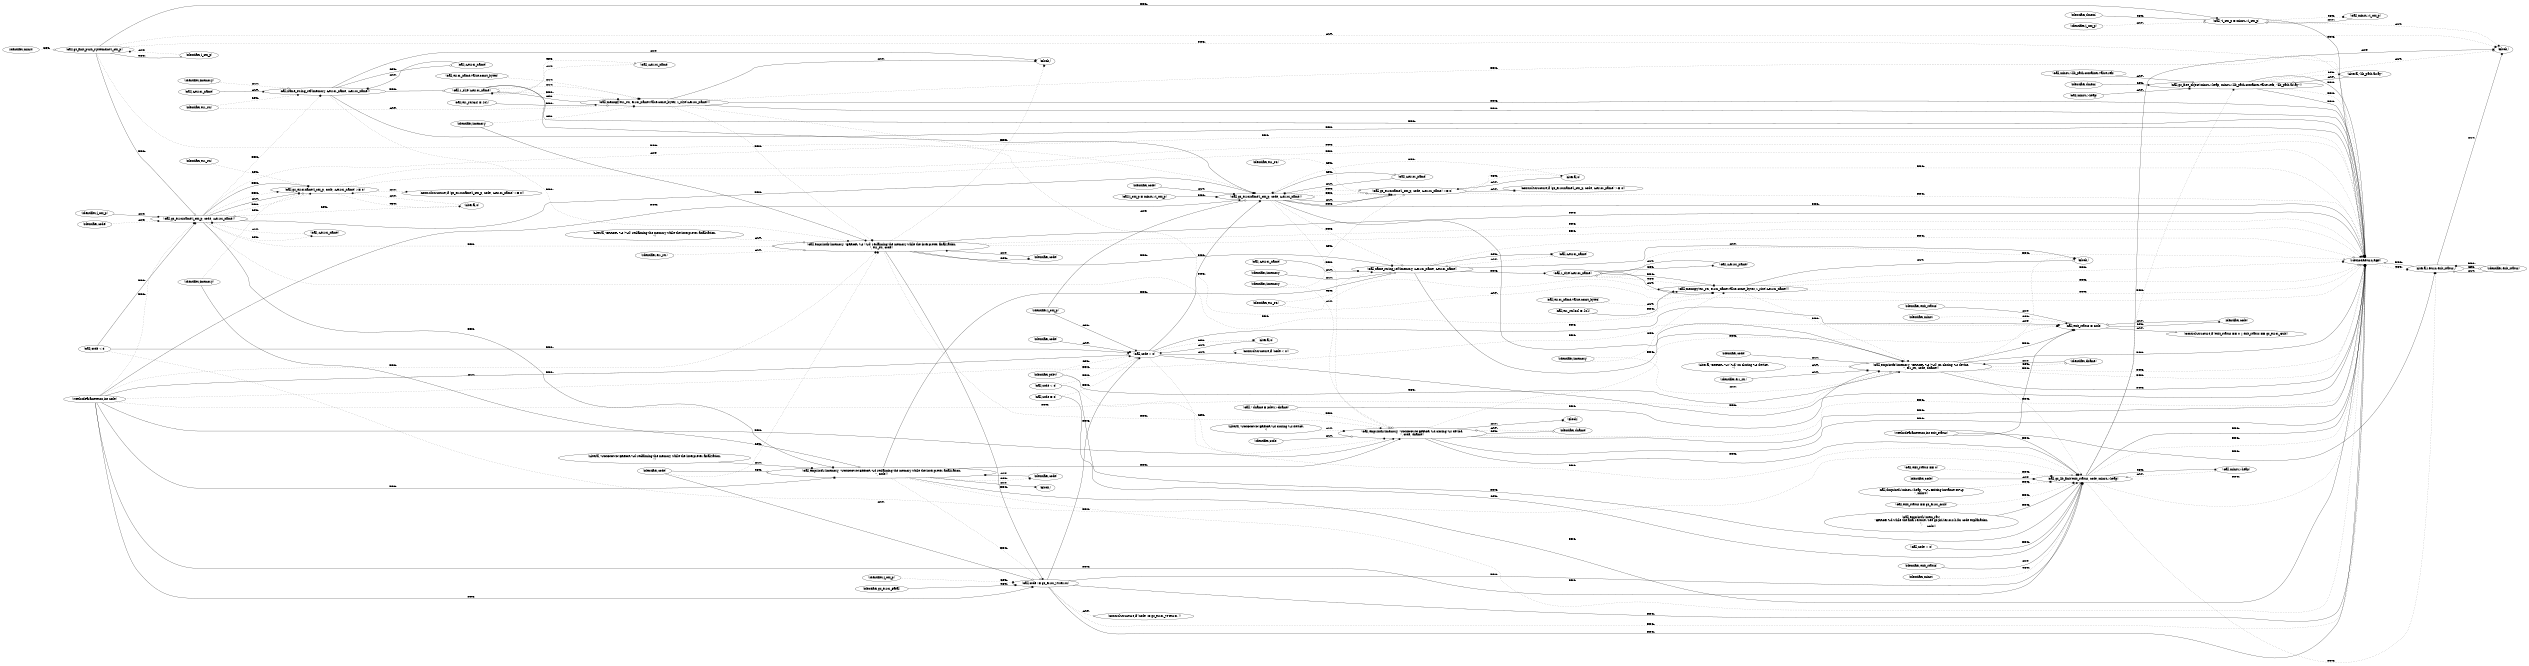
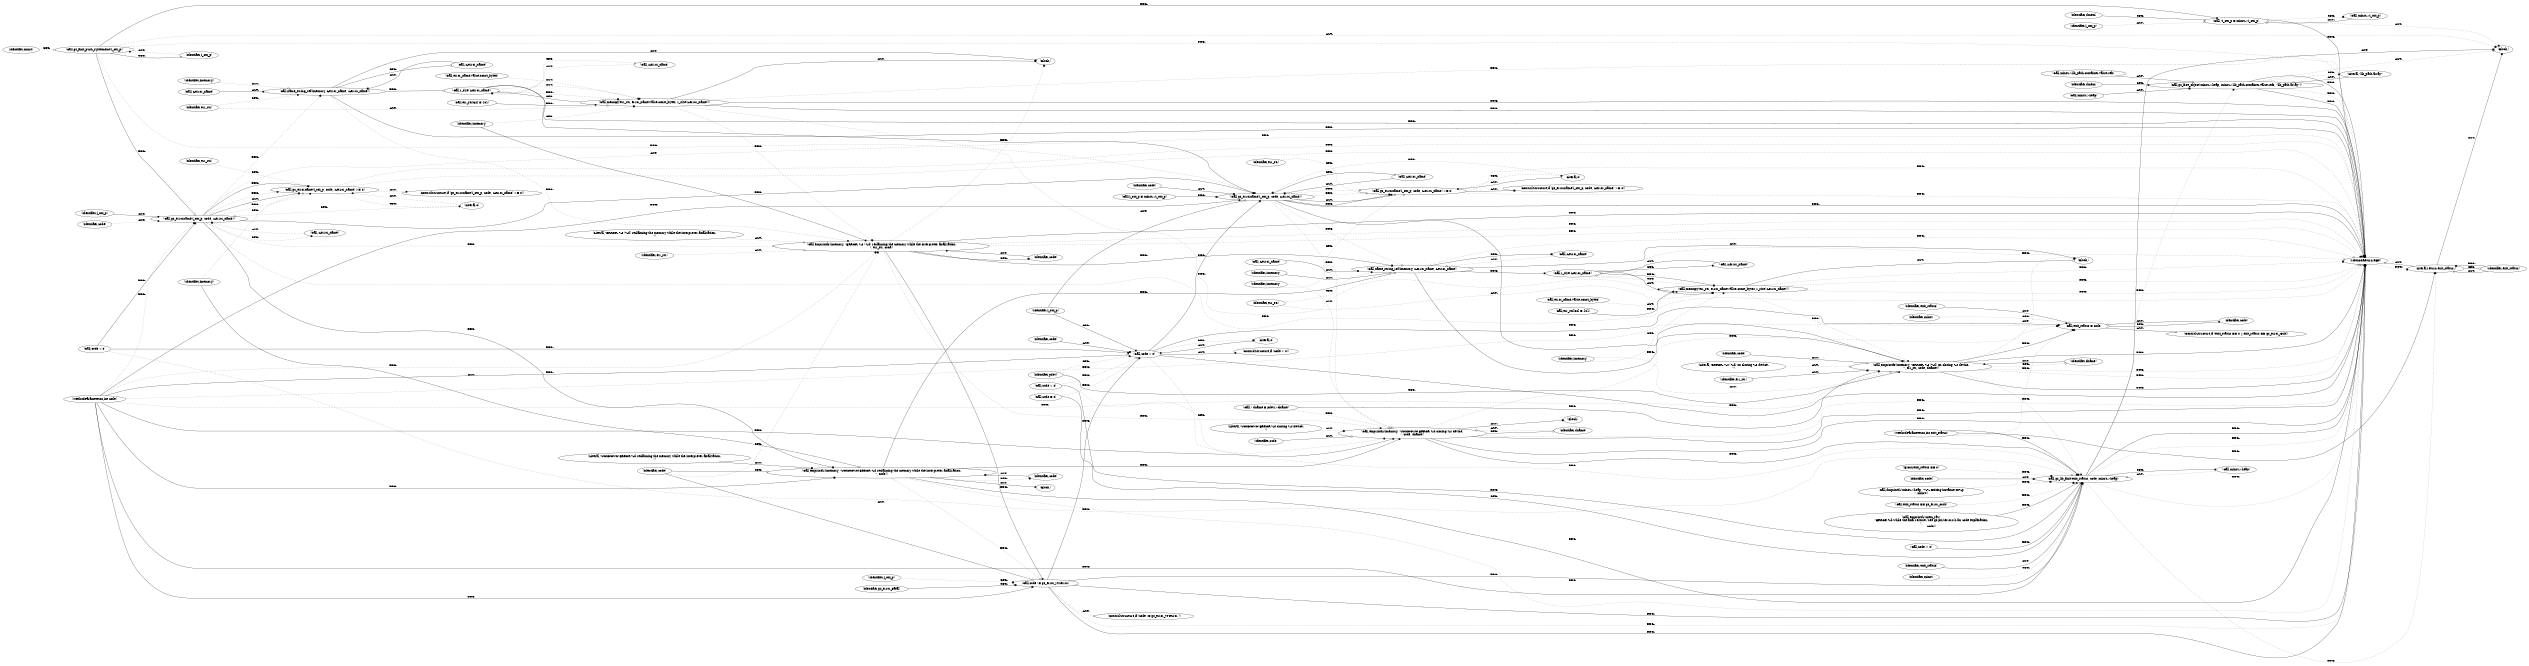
(2399, 263) -> (2399, 263)
(2399, 267) -> (2399, 267)
(2022, 406) -> (2022, 406)
(1921, 468) -> (1921, 468)
